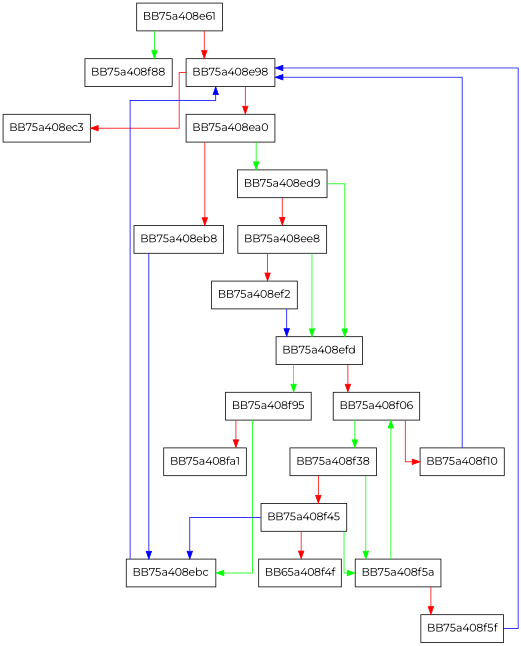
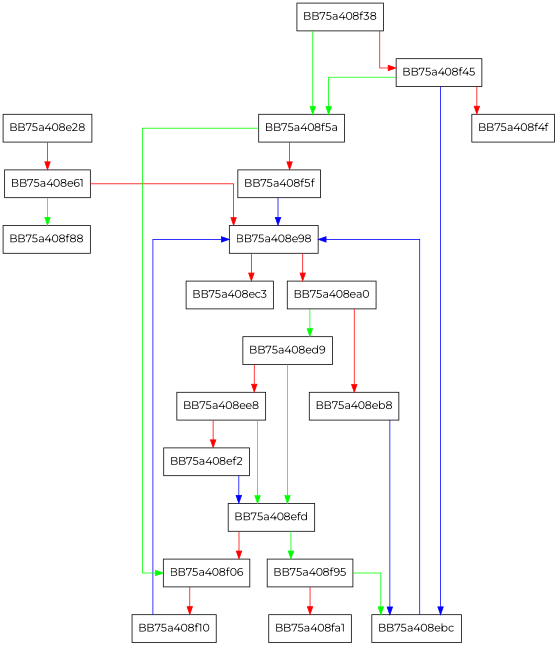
none -> (47, 128)
(355, 430) -> none
(300, 573) -> (513, 128)
